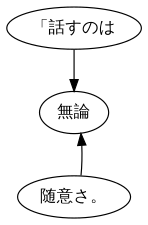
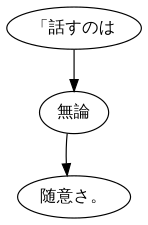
(82, 160) -> (66, 149)
